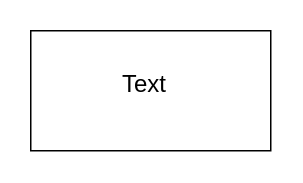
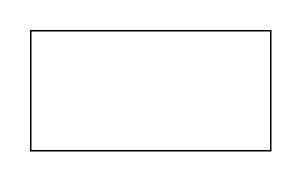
(145, 83) -> none
